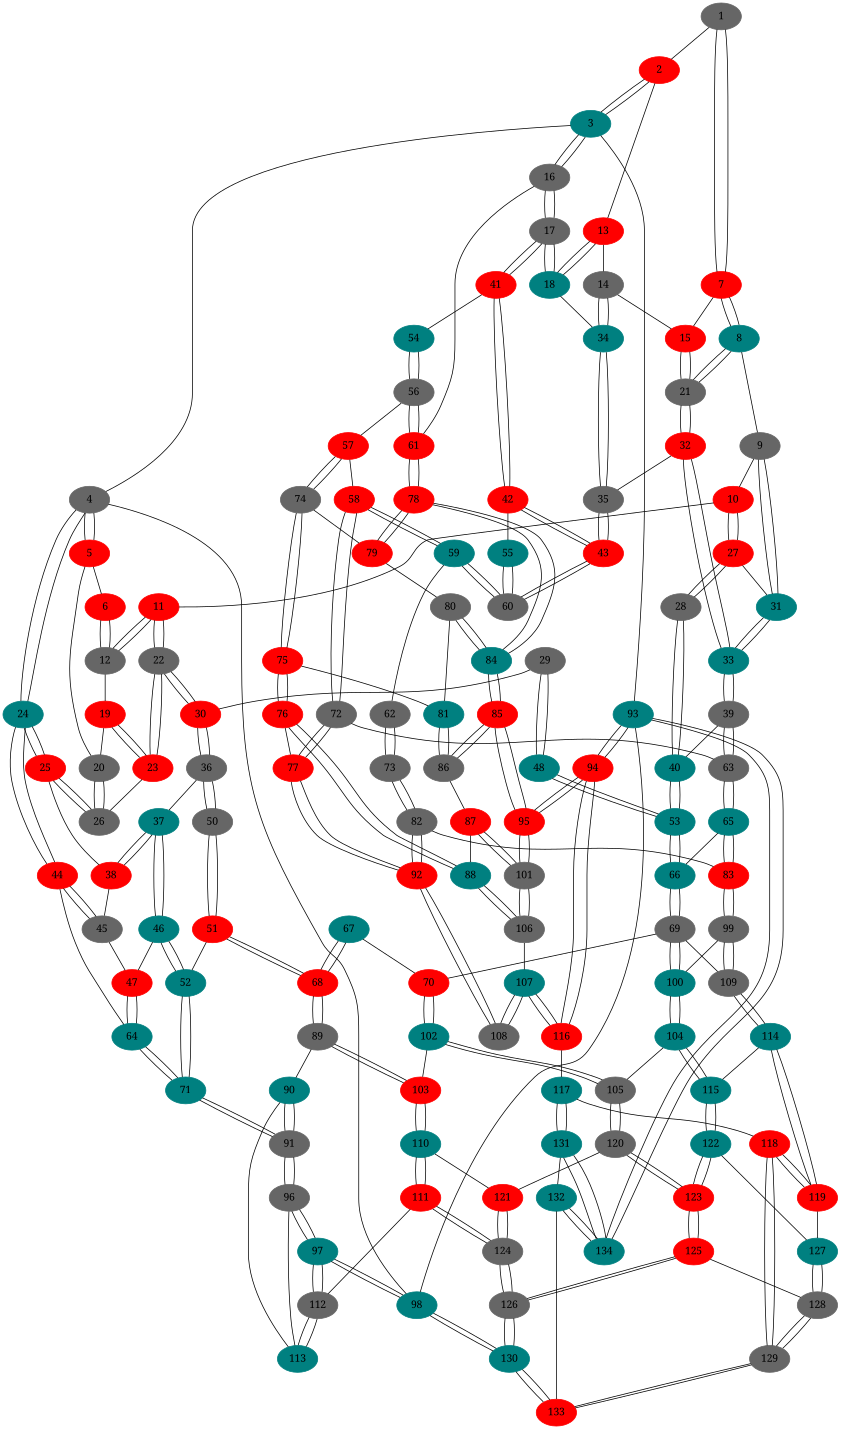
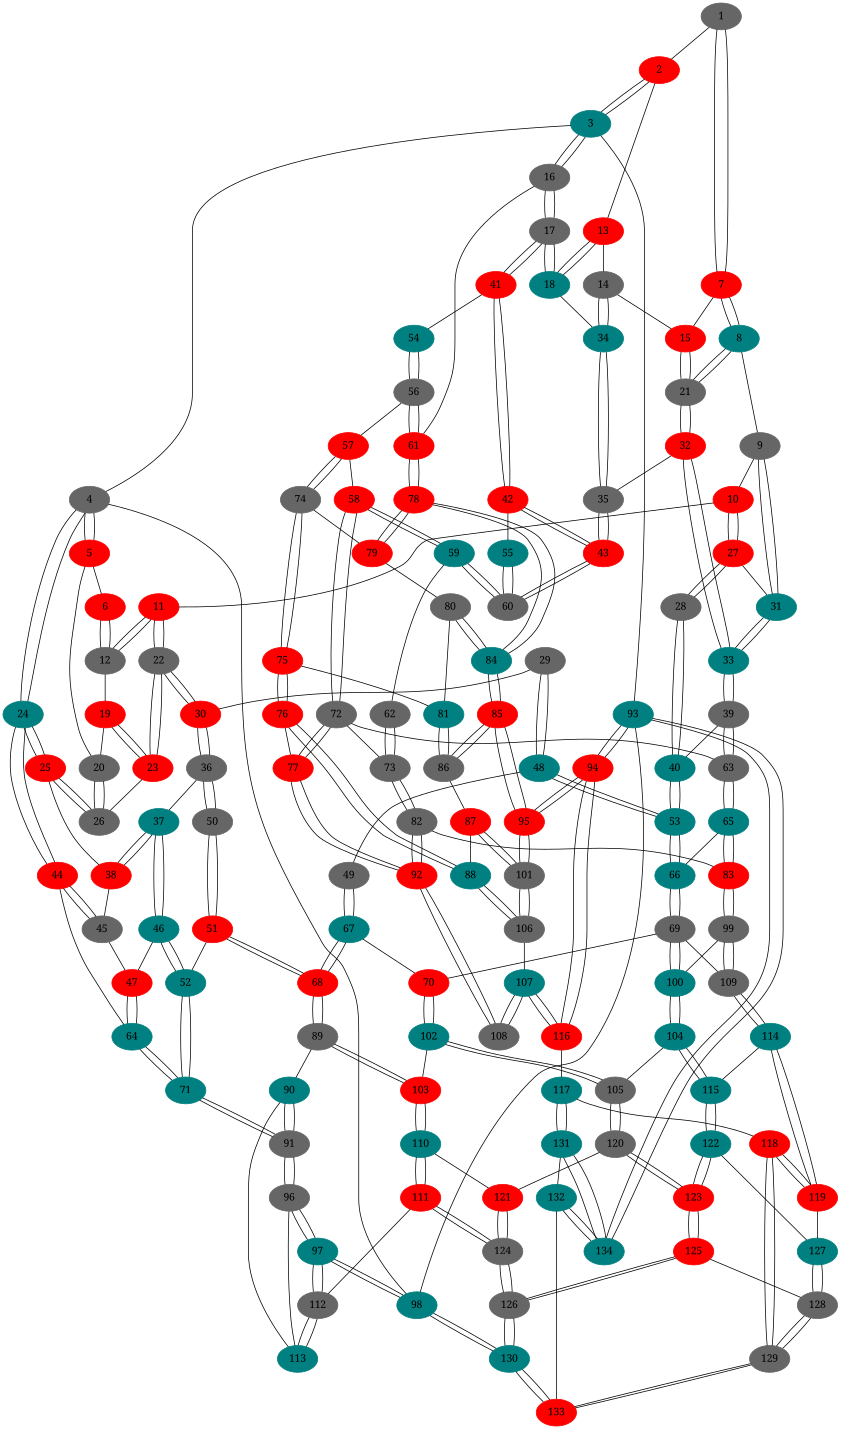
none -> (363, 741)
none -> (349, 876)
